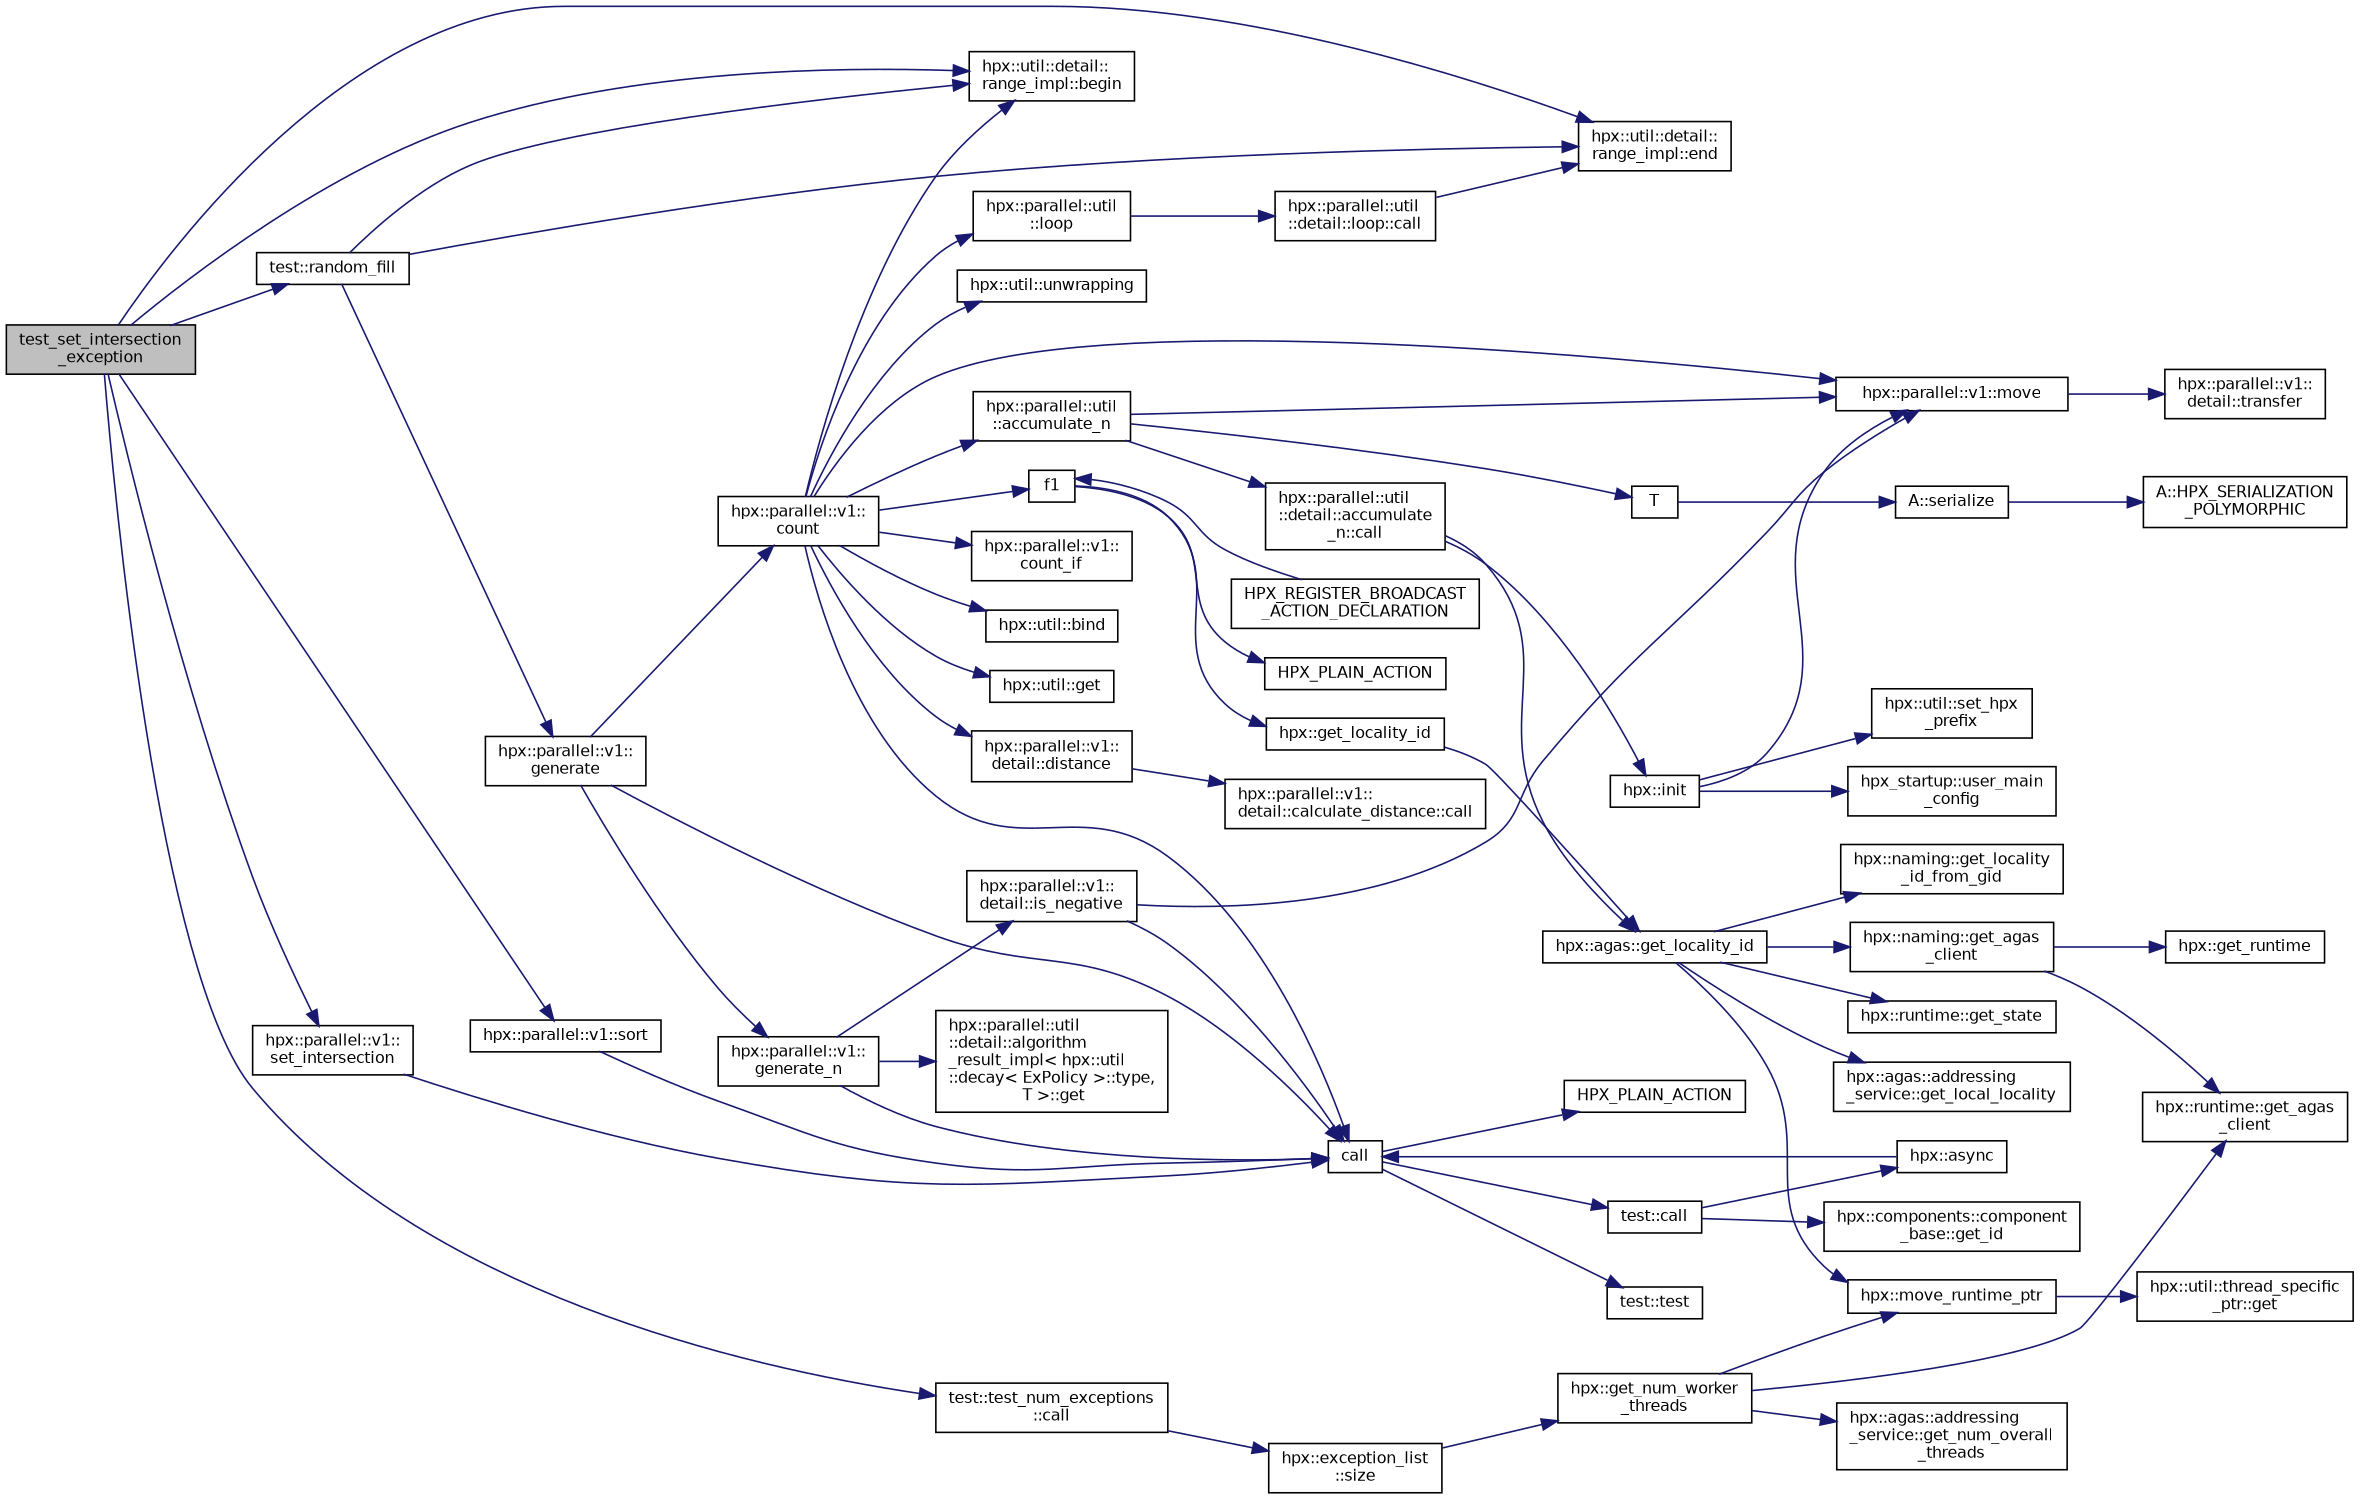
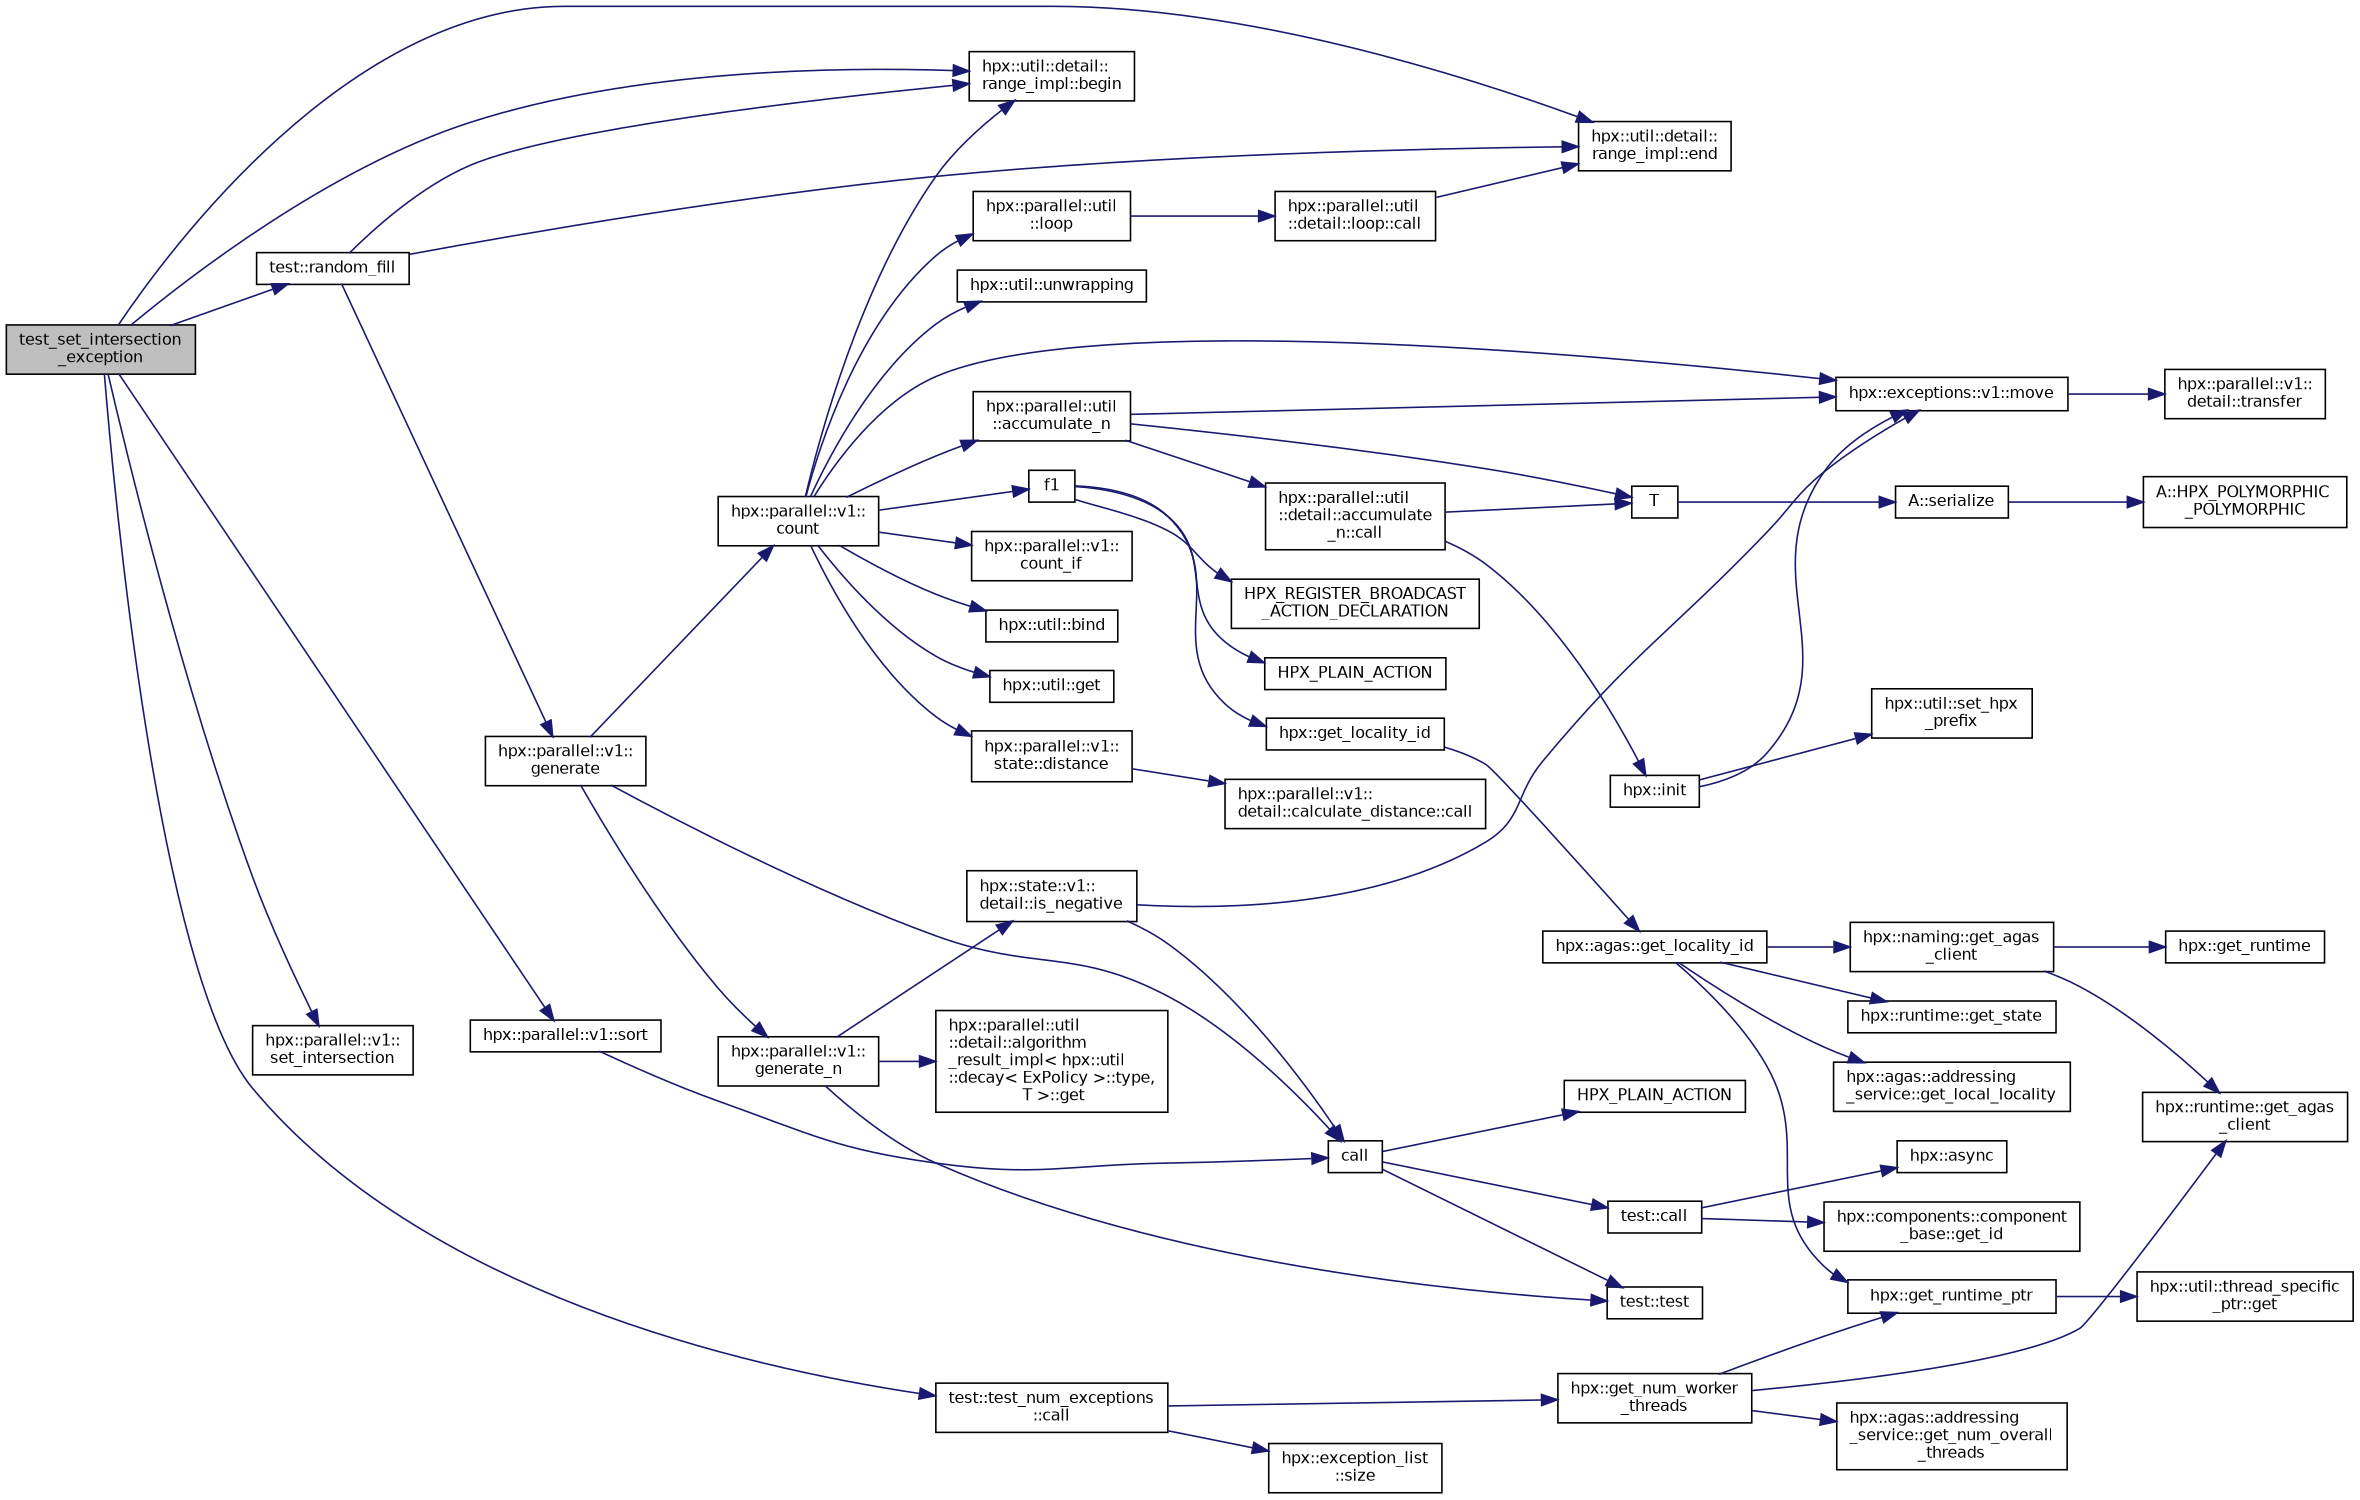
(1952, 394) -> (1952, 394)
(2245, 502) -> (2245, 502)
(1197, 527) -> (1153, 524)
(1522, 729) -> (1530, 508)
(1052, 756) -> (1052, 756)
(1952, 791) -> none
(1071, 827) -> none
(1952, 869) -> none
(1052, 896) -> (1052, 896)
(1071, 1150) -> (1191, 1244)
(1648, 1157) -> none
(852, 1178) -> none
(1952, 1297) -> (1952, 1297)
(1492, 1436) -> (1355, 1403)
